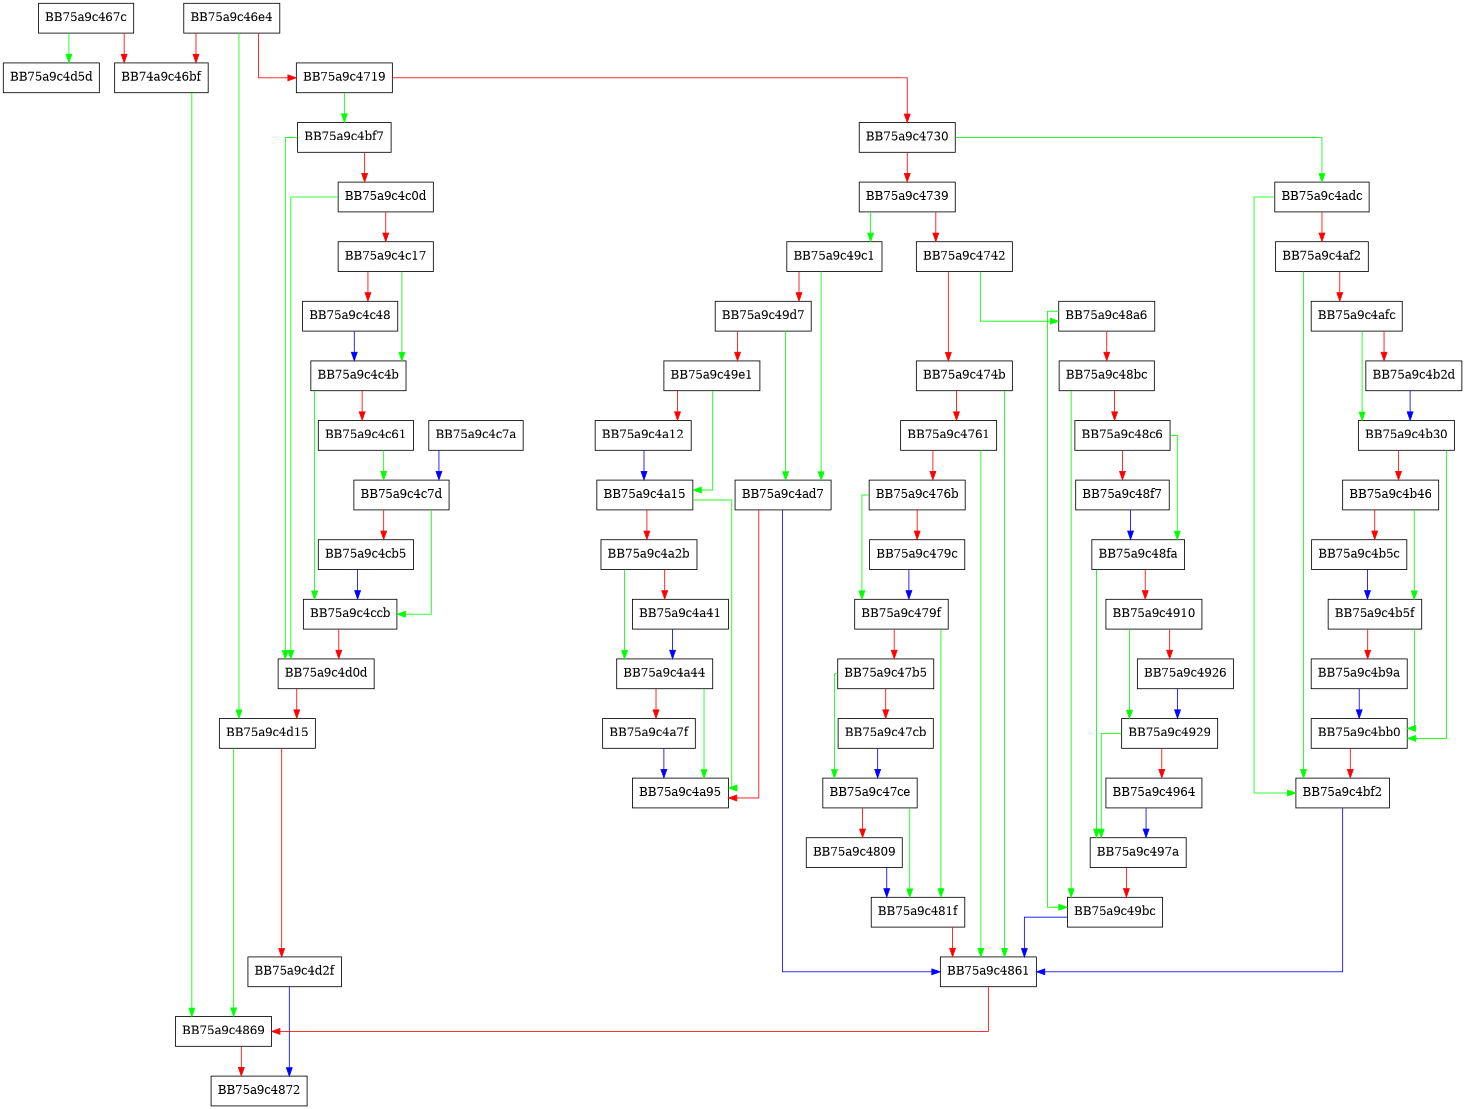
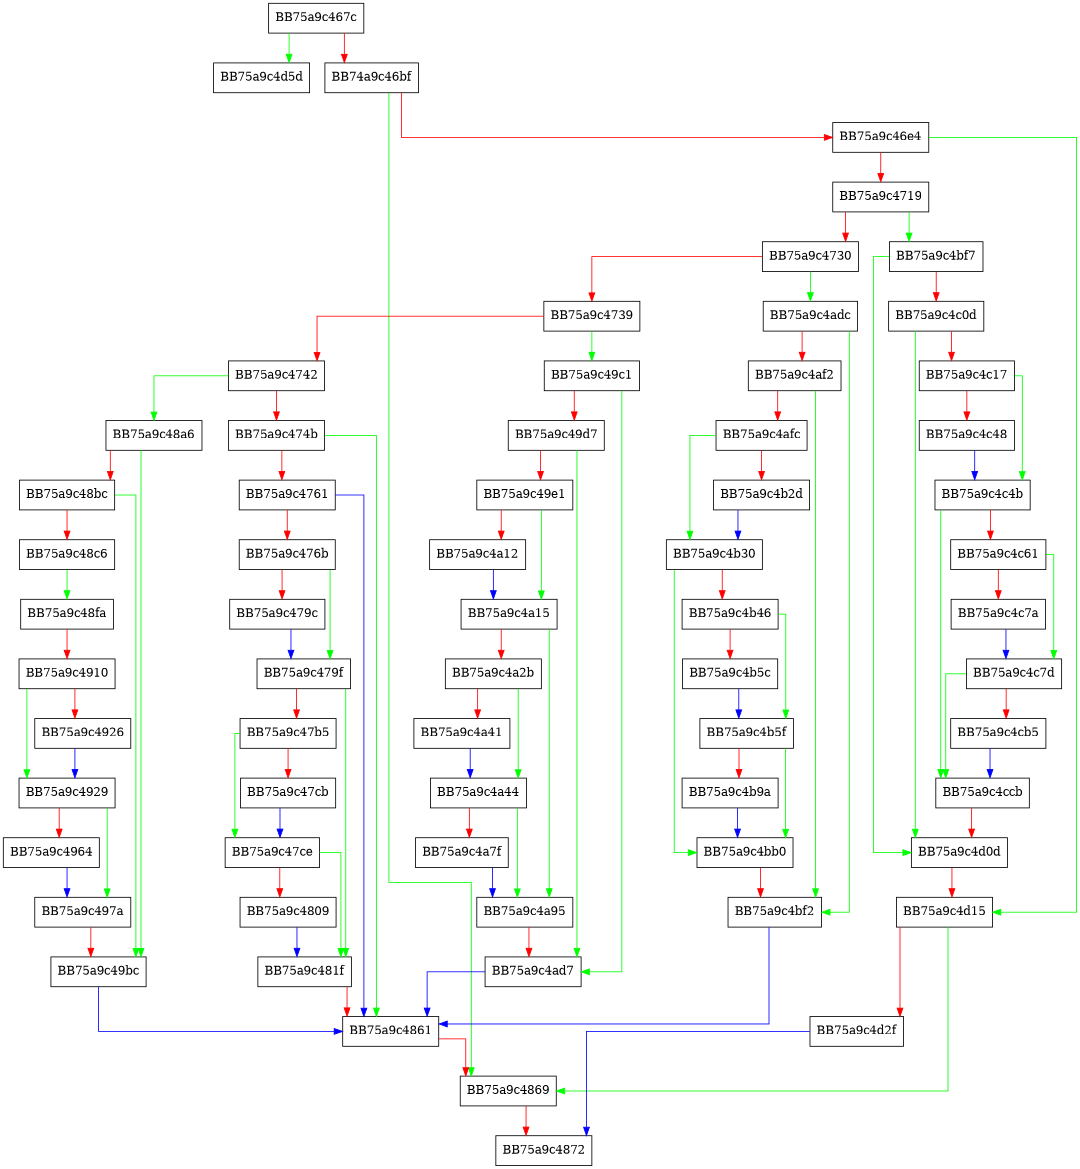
(196, 44) -> (591, 137)
(1122, 495) -> none
none -> (998, 580)
(759, 665) -> (529, 938)
(981, 699) -> (364, 737)
(1097, 699) -> none
